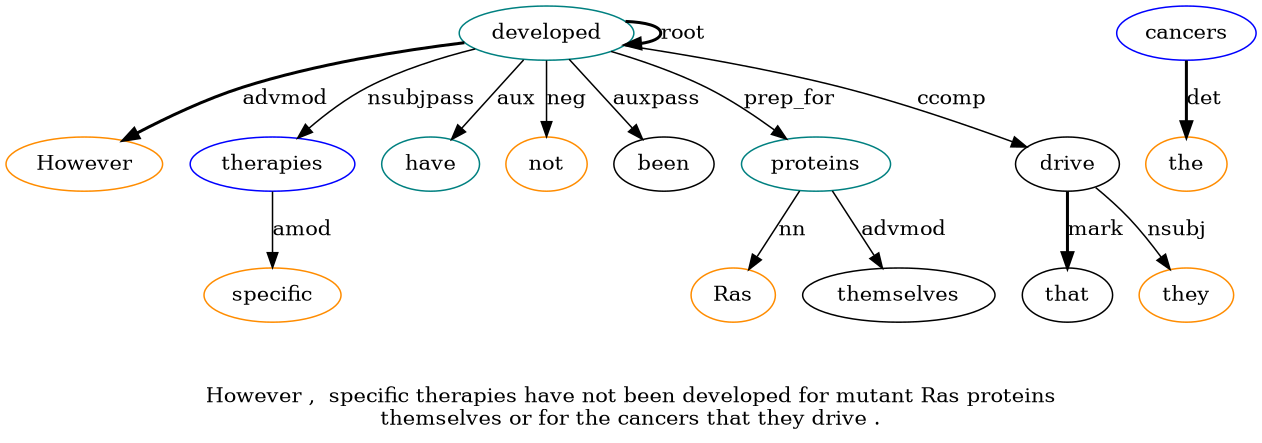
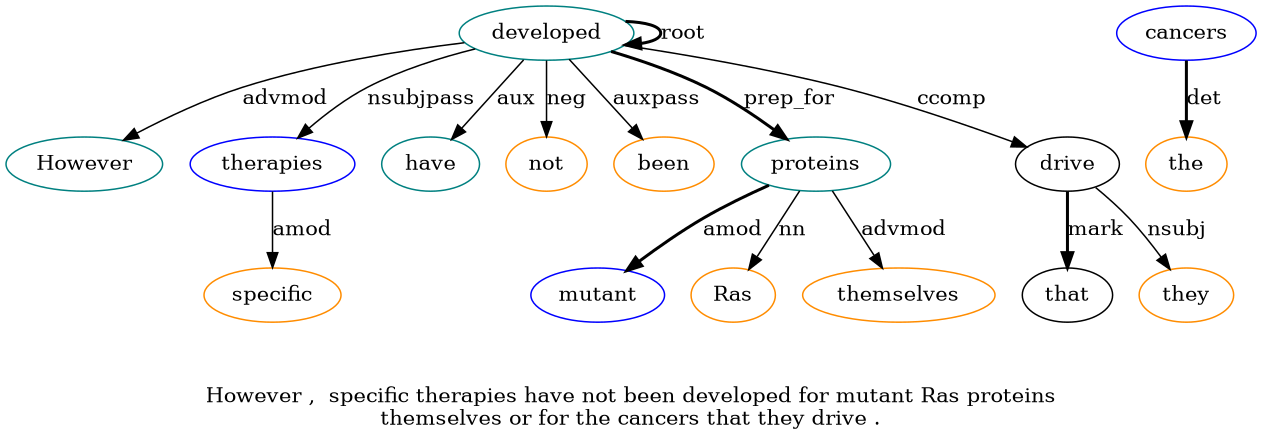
(296, 72) -> (296, 72)
(697, 83) -> (697, 83)
(84, 164) -> (84, 164)
(664, 164) -> (664, 164)
none -> (598, 295)
(899, 295) -> (899, 295)
